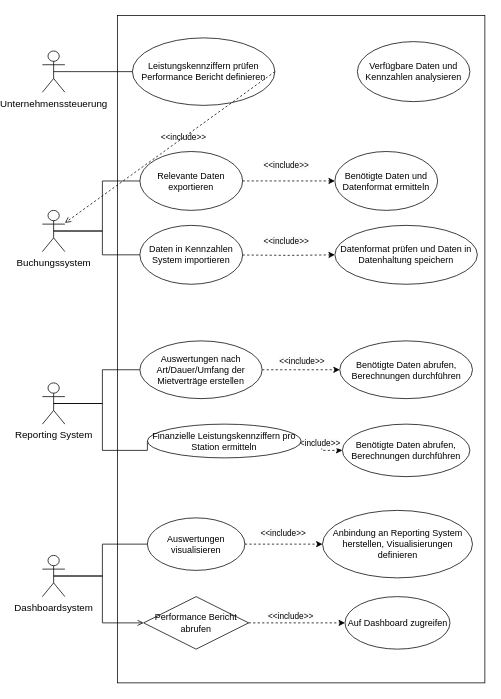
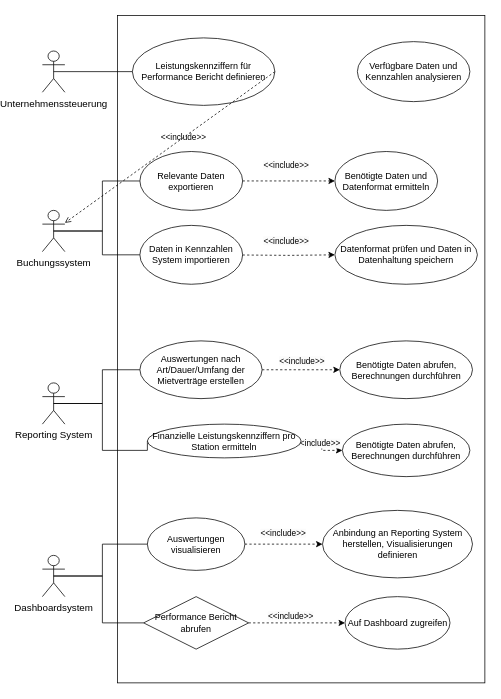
(204, 72) -> (204, 72)
(139, 623) -> (139, 623)
